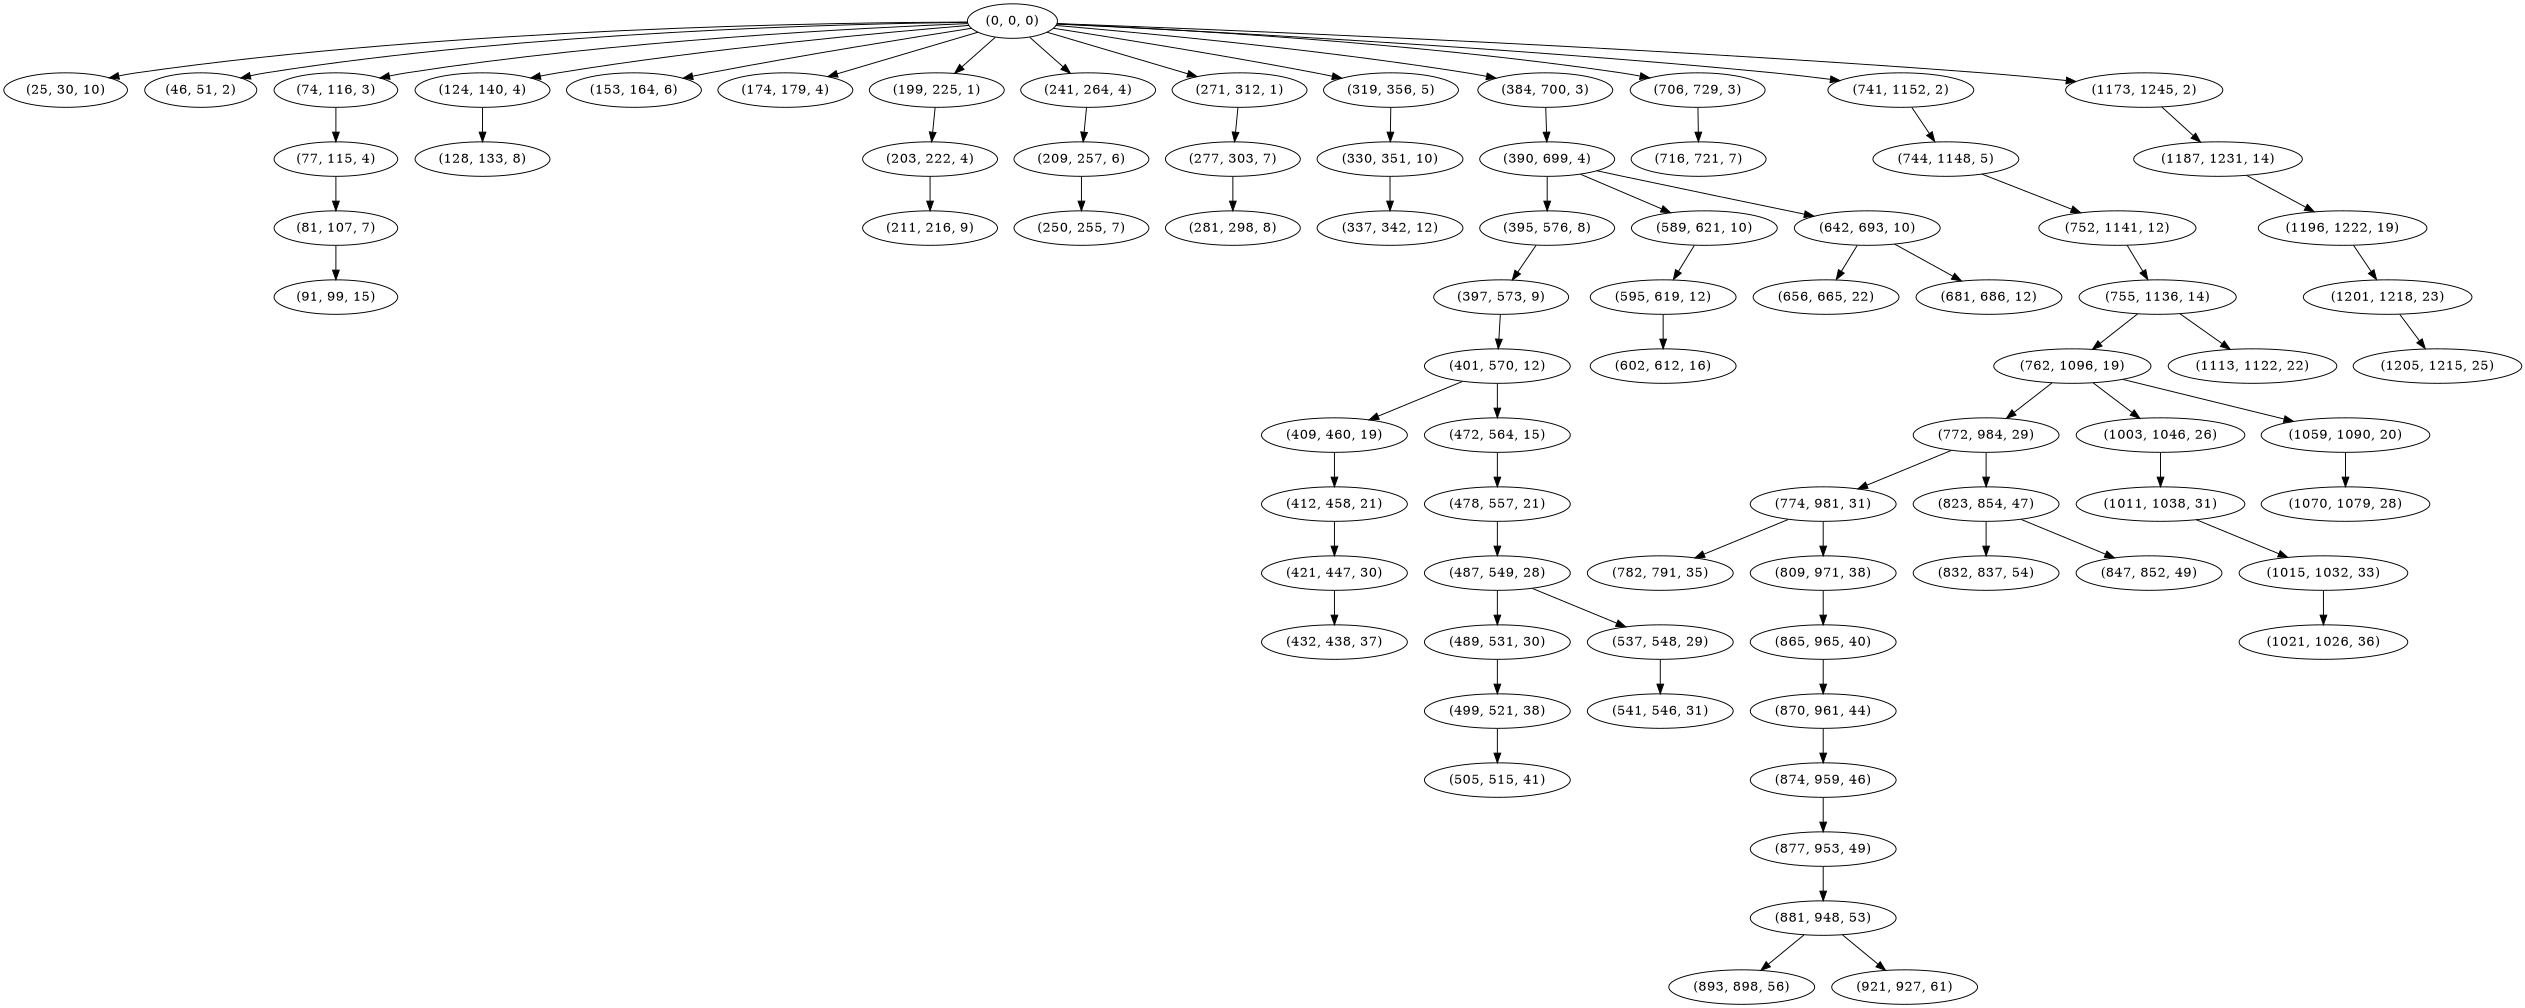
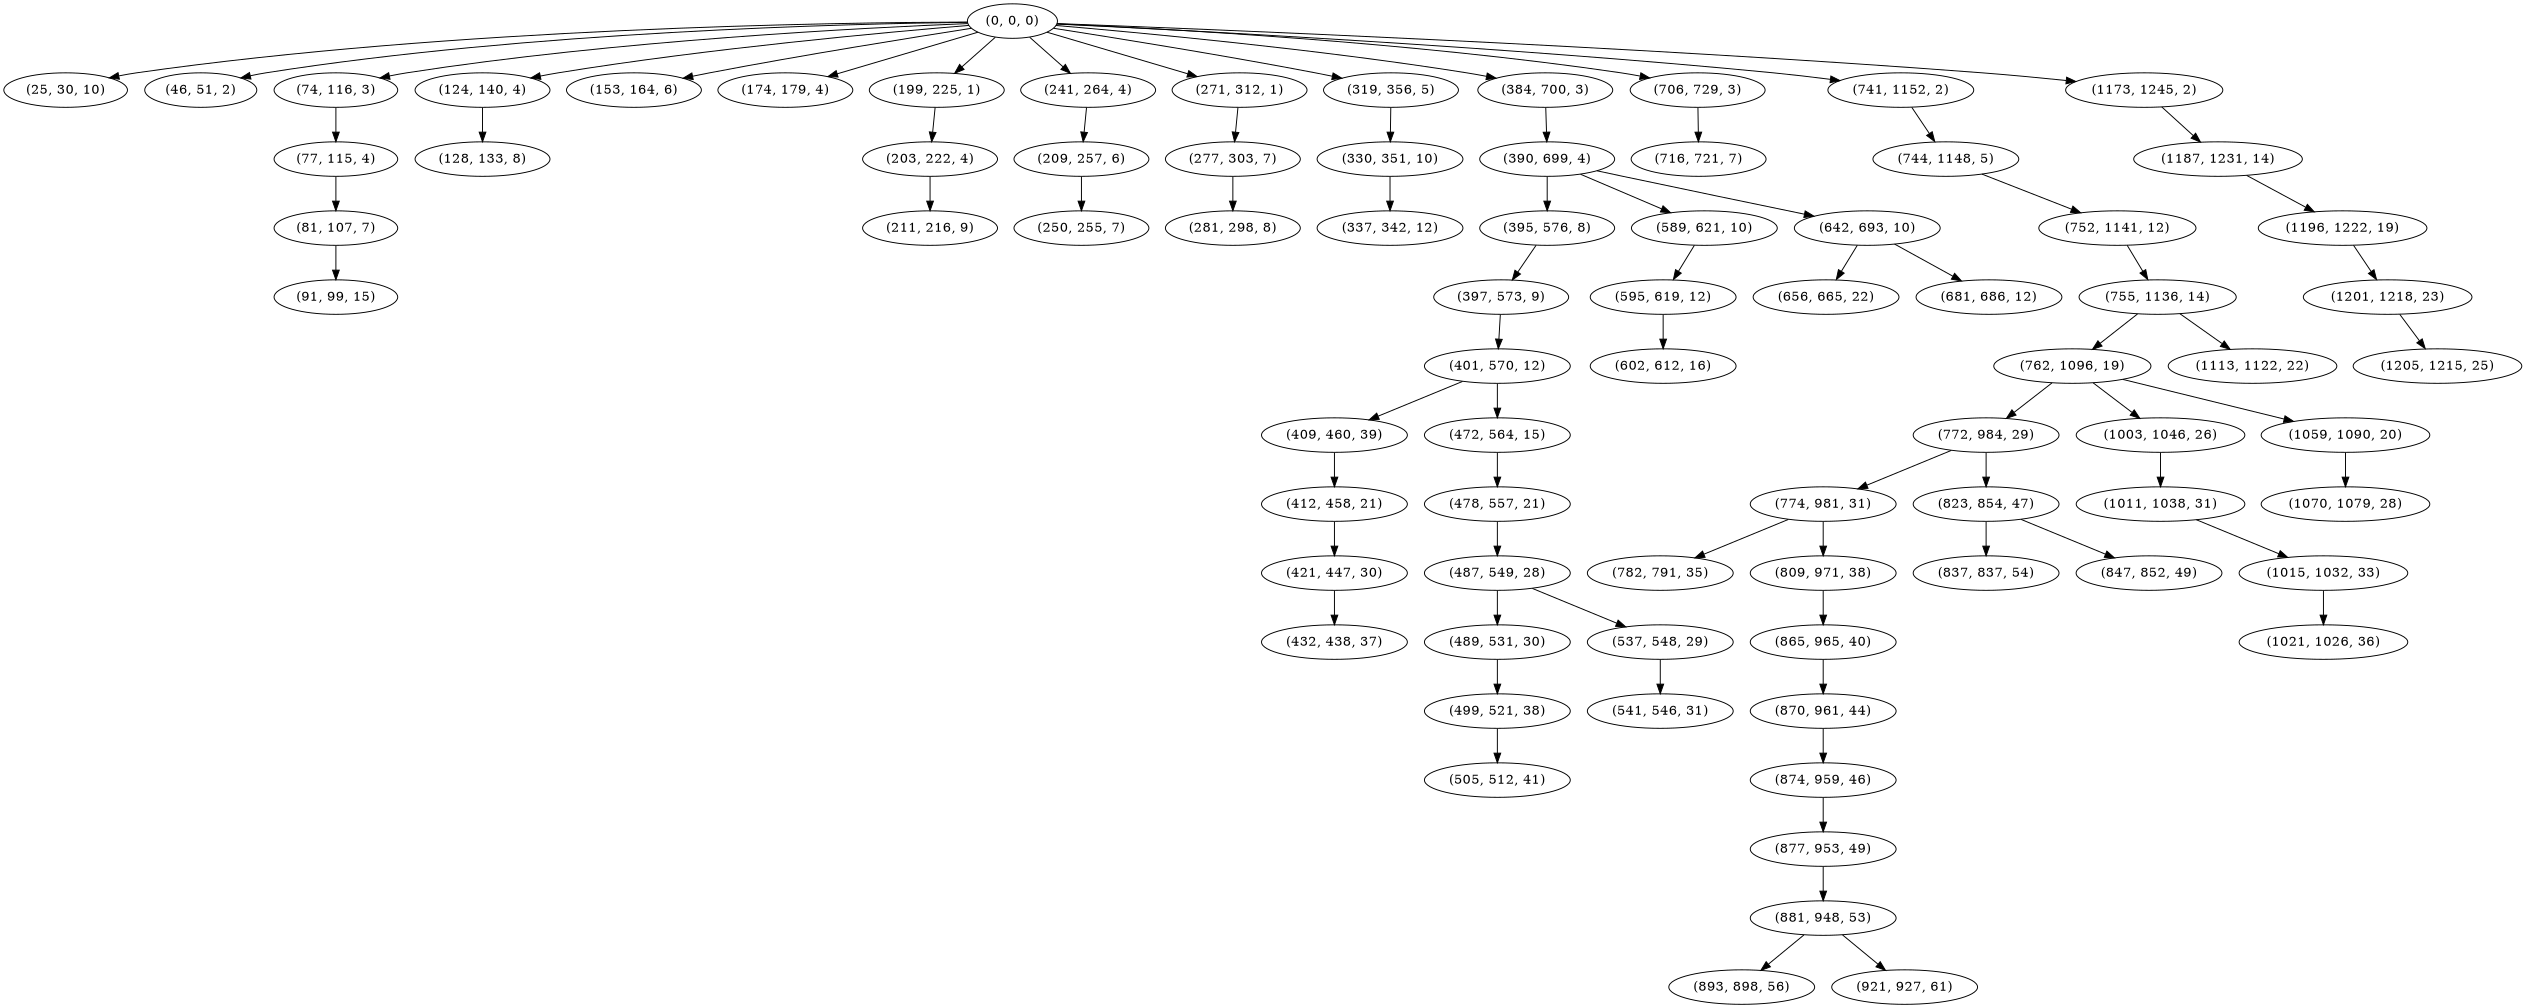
(1334, 435) -> (1334, 435)
(1986, 573) -> (1986, 573)
(1497, 780) -> (1497, 780)
